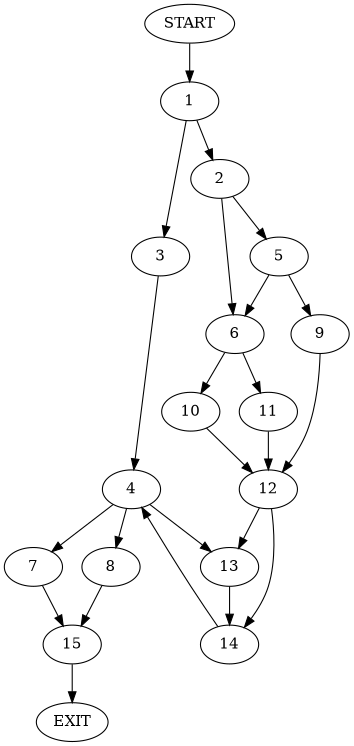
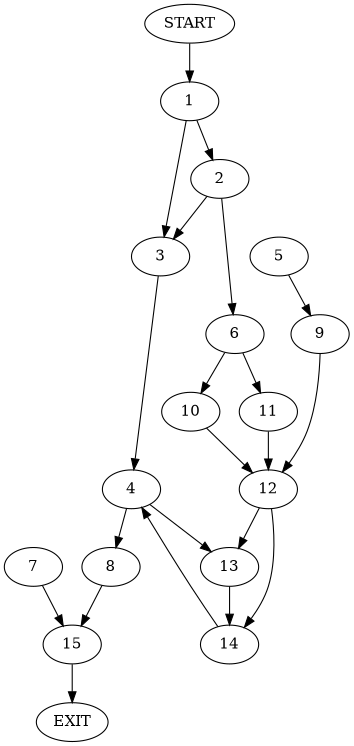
(246, 213) -> (194, 213)
(260, 291) -> none
(87, 525) -> none
